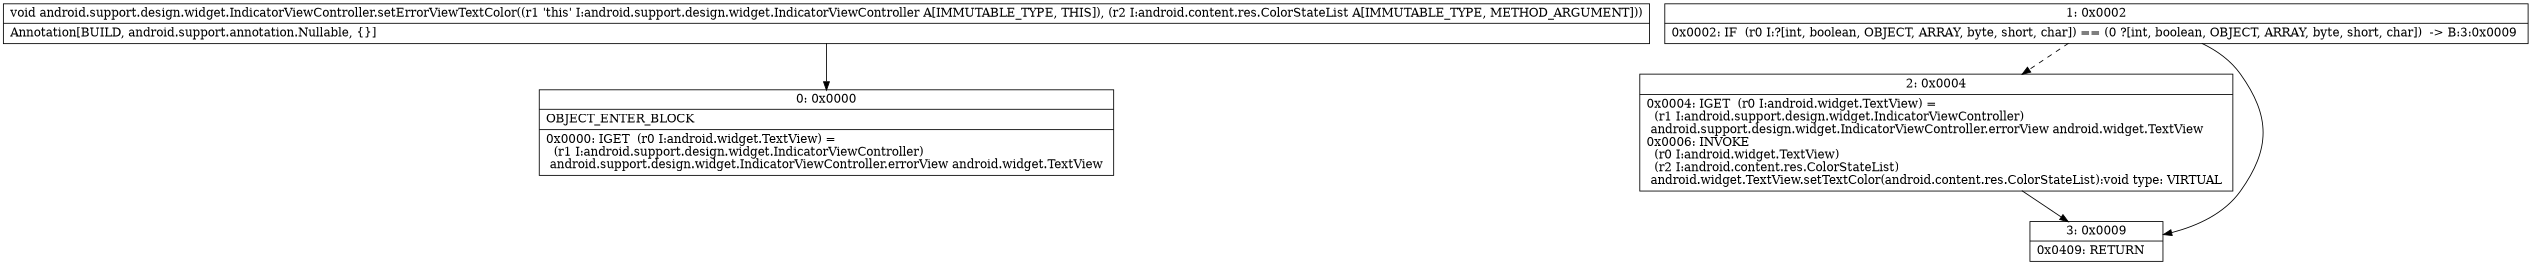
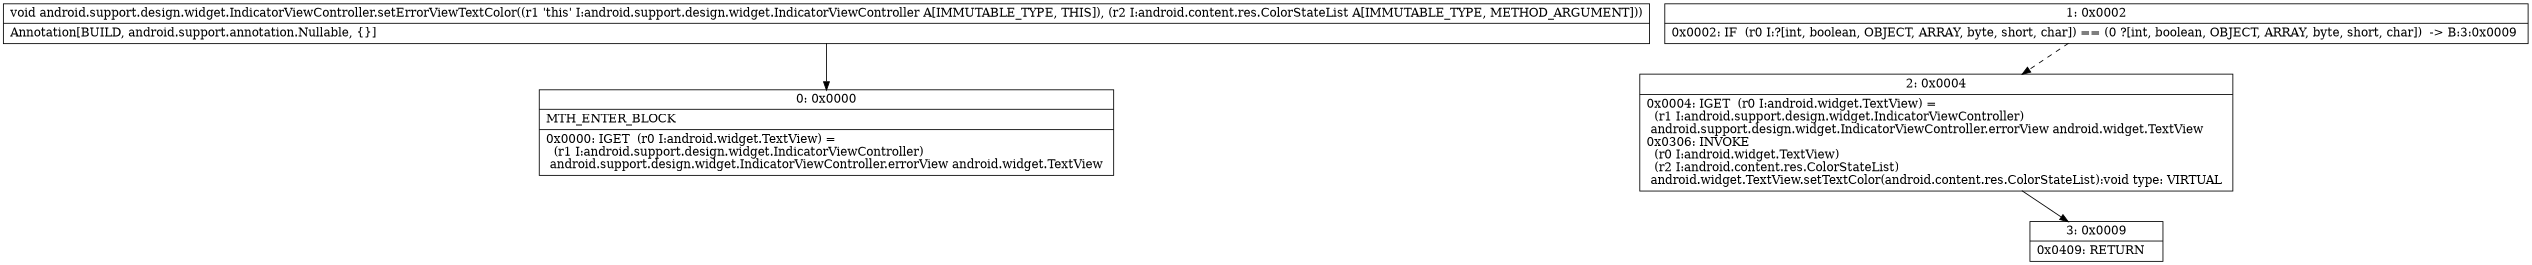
(620, 119) -> (611, 119)
(1702, 142) -> (1702, 142)
(2261, 148) -> none
